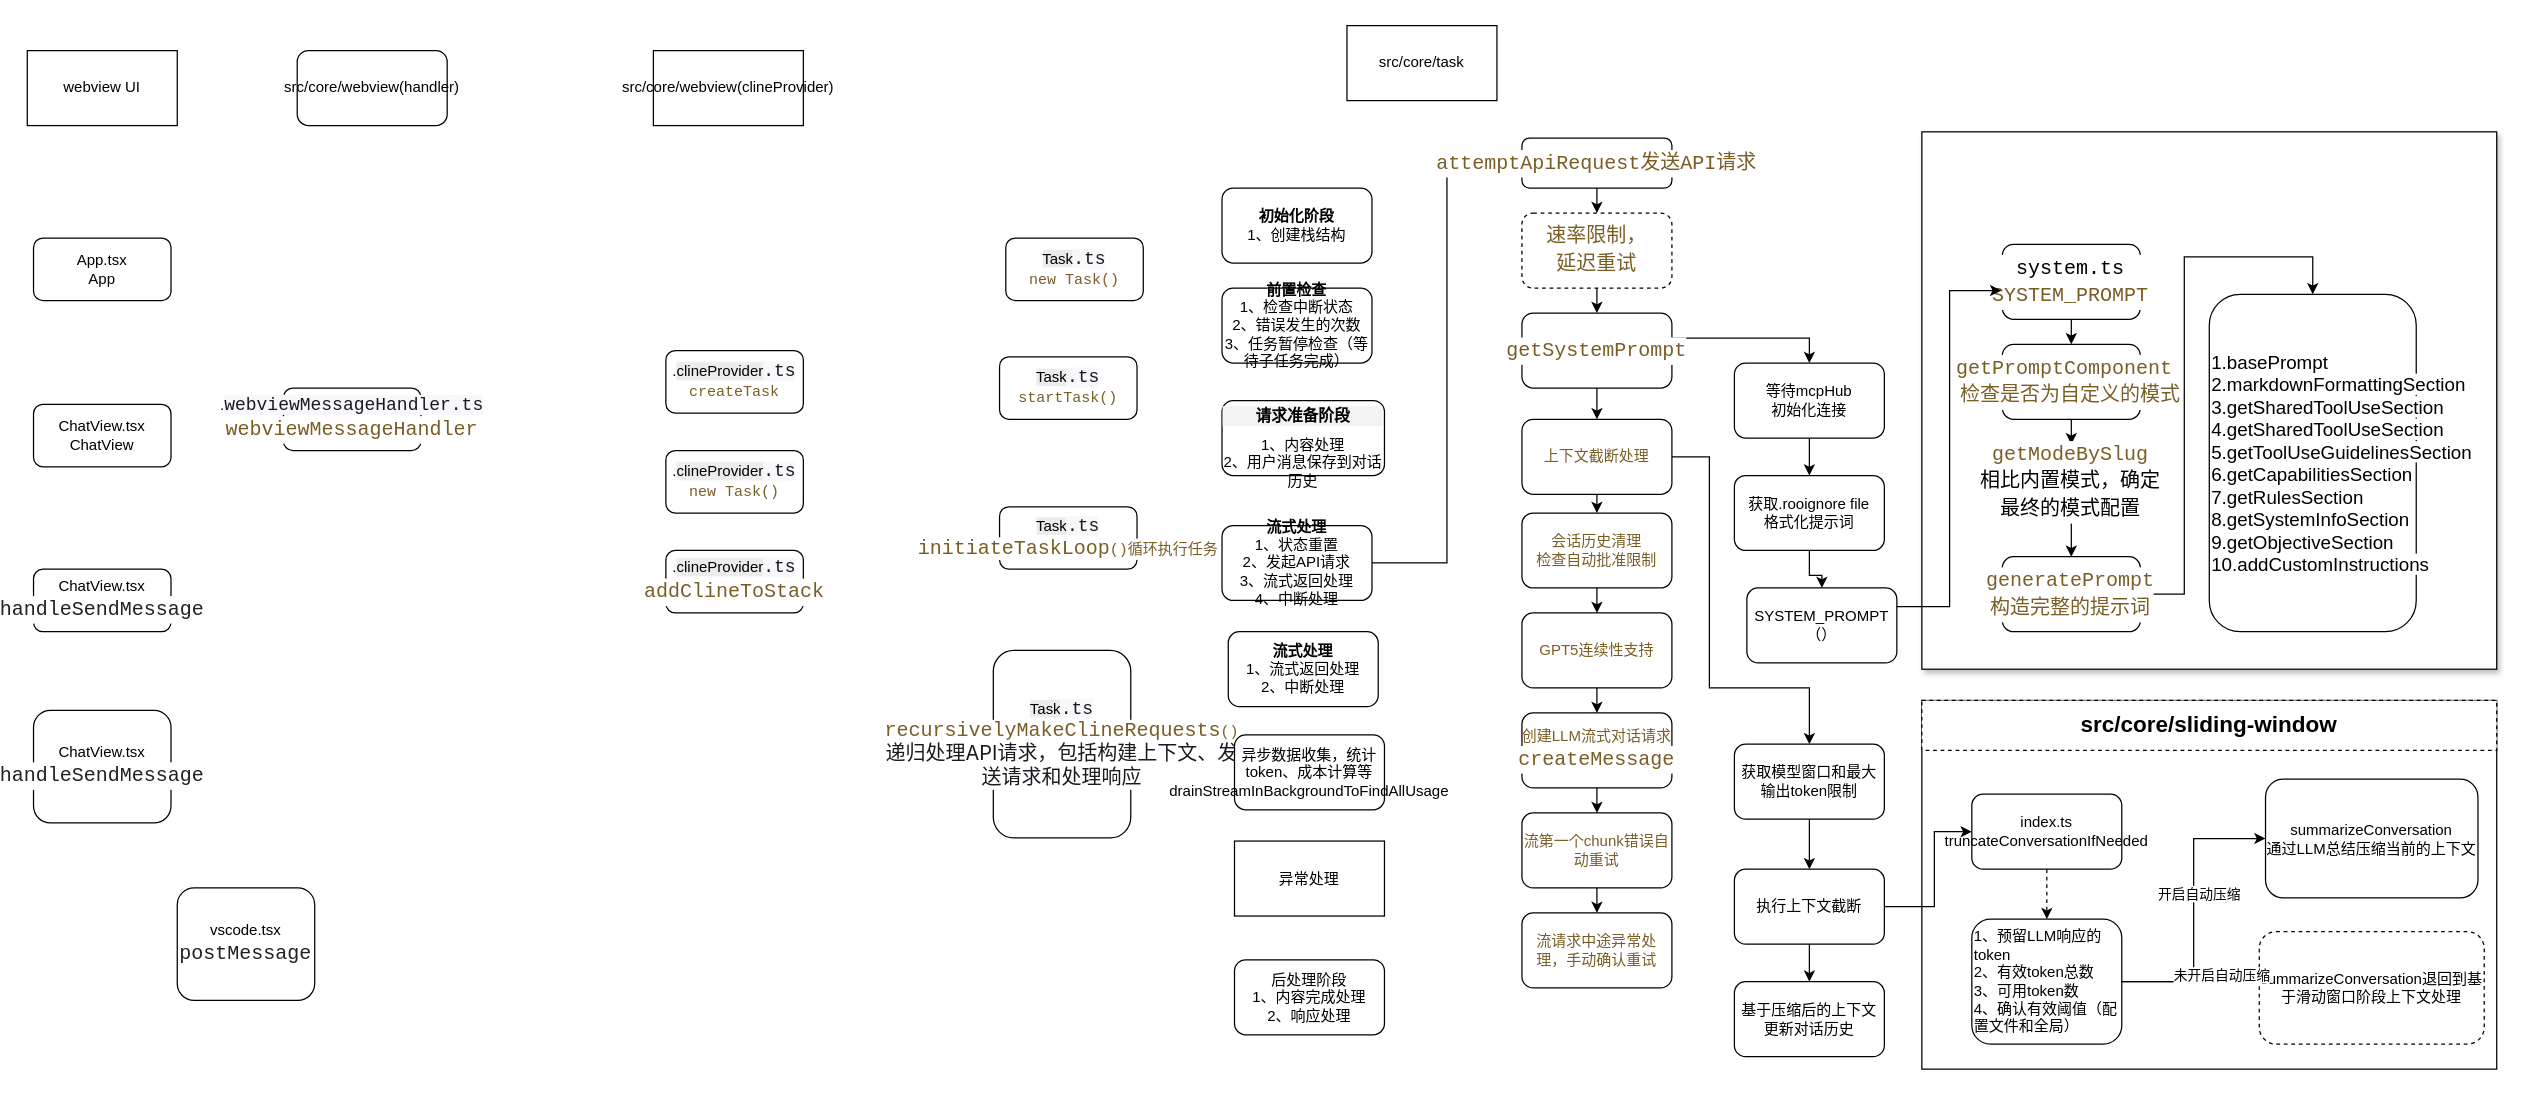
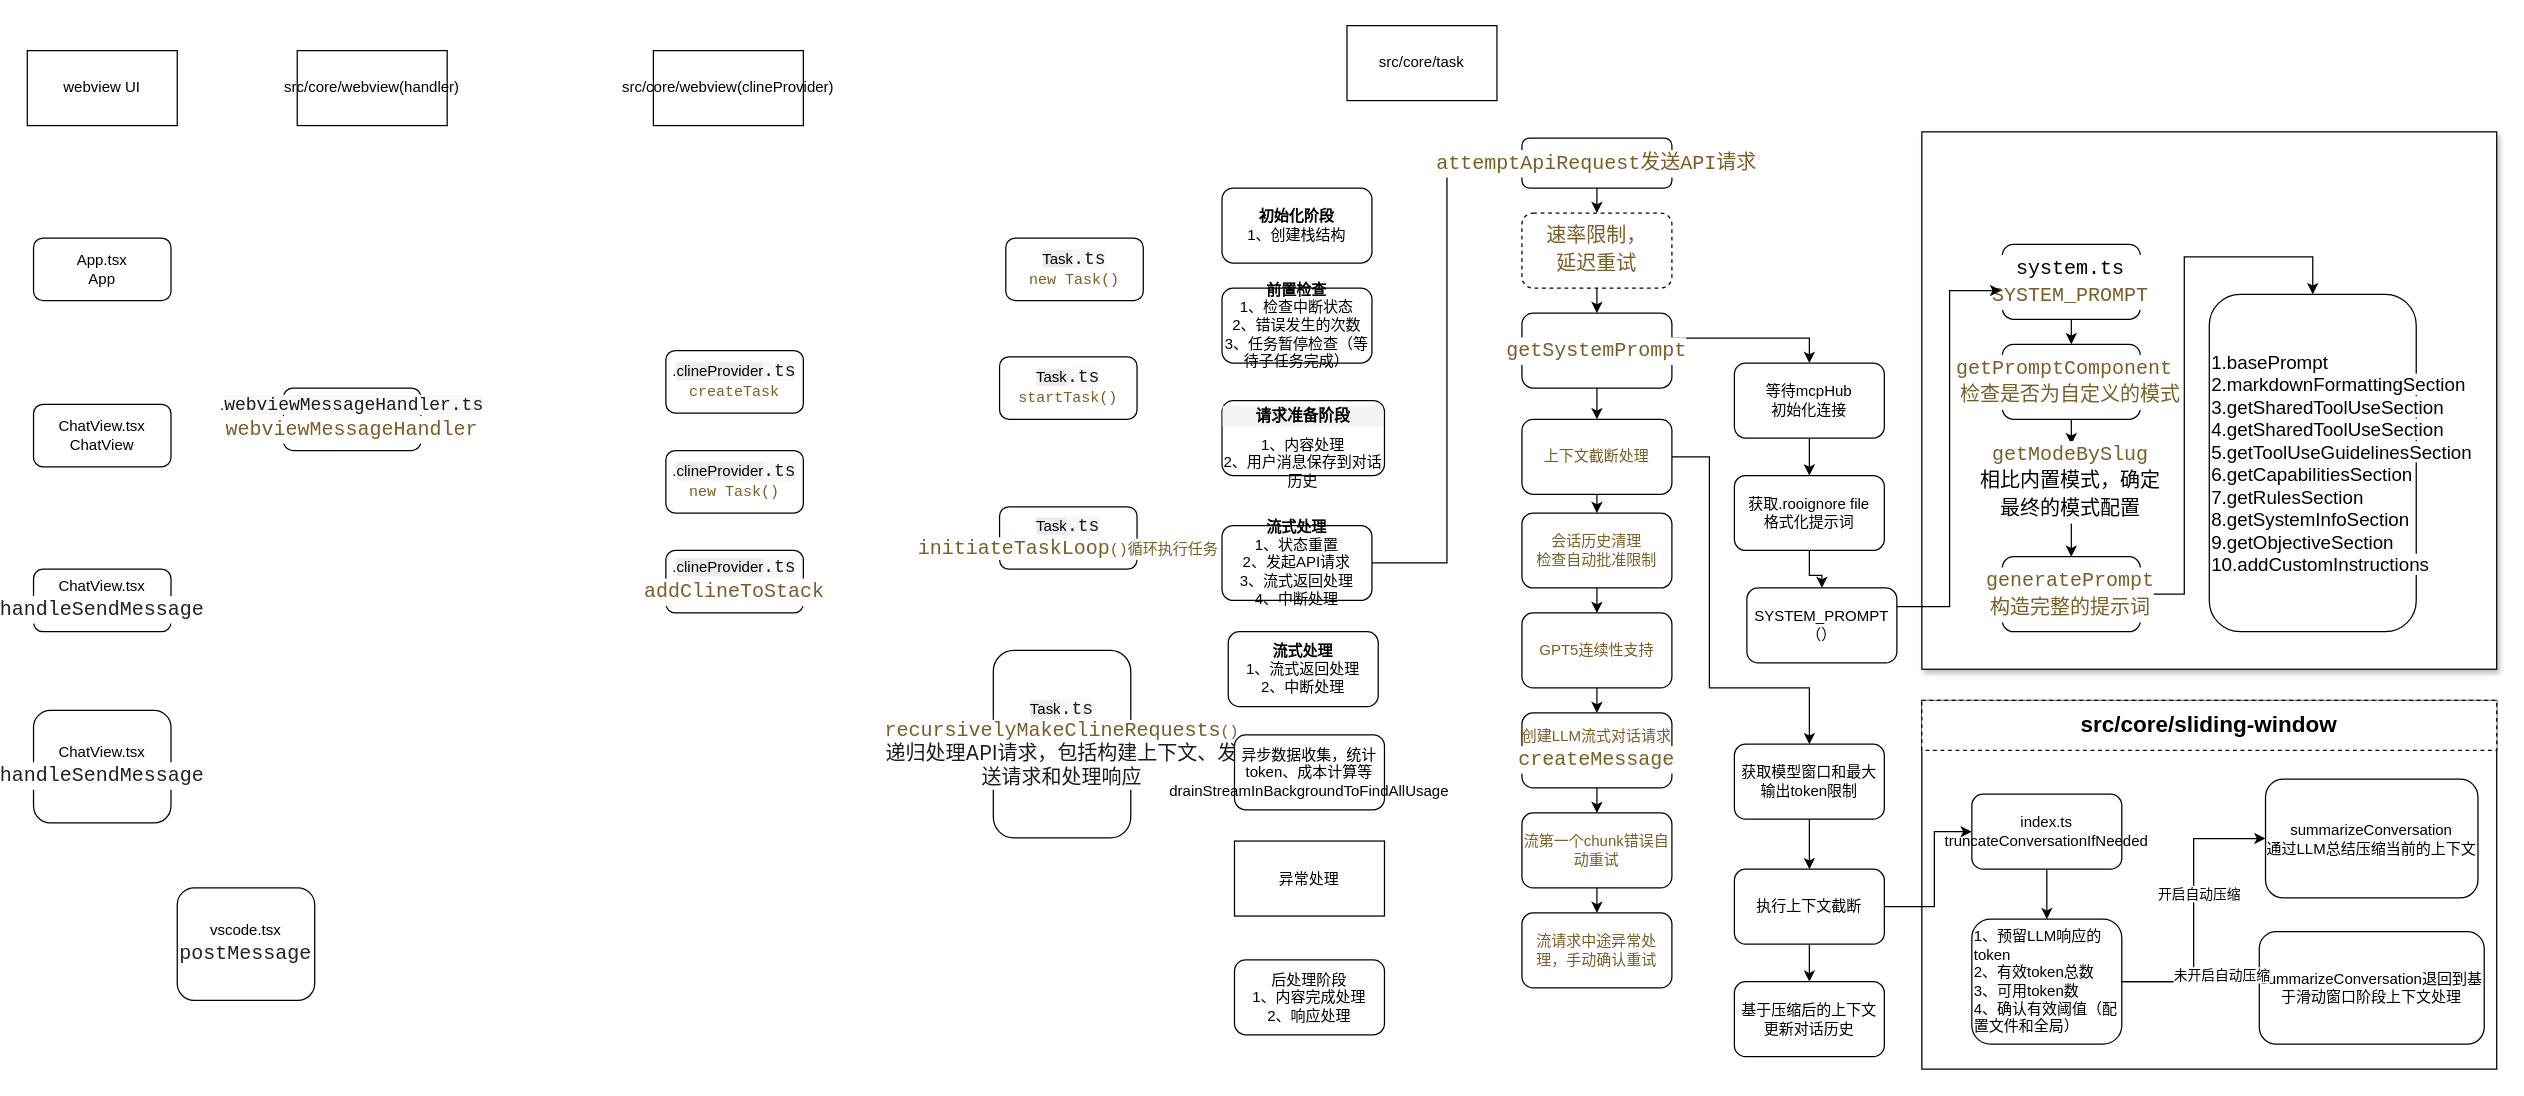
(372, 88) -> (372, 88)
(2047, 889) -> (2047, 889)
(2372, 988) -> (2372, 988)
